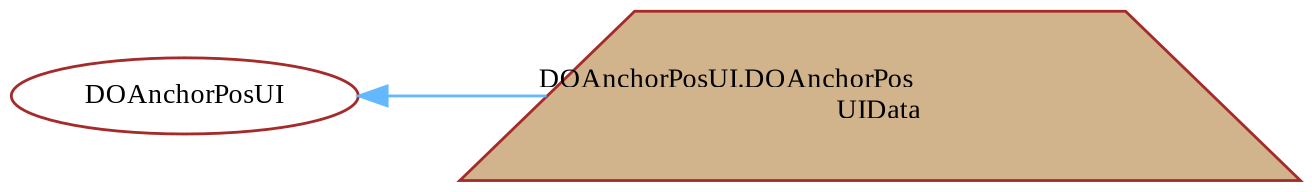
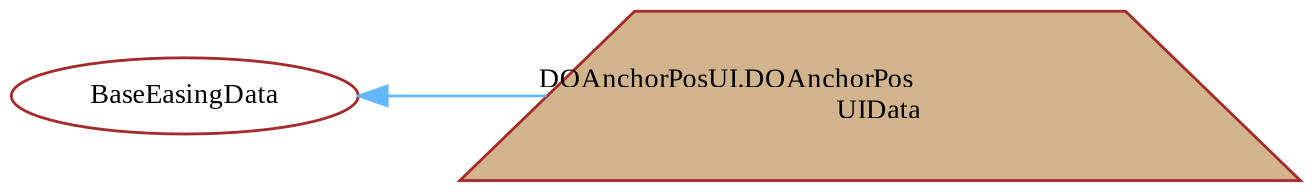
(185, 96) -> (185, 96)
